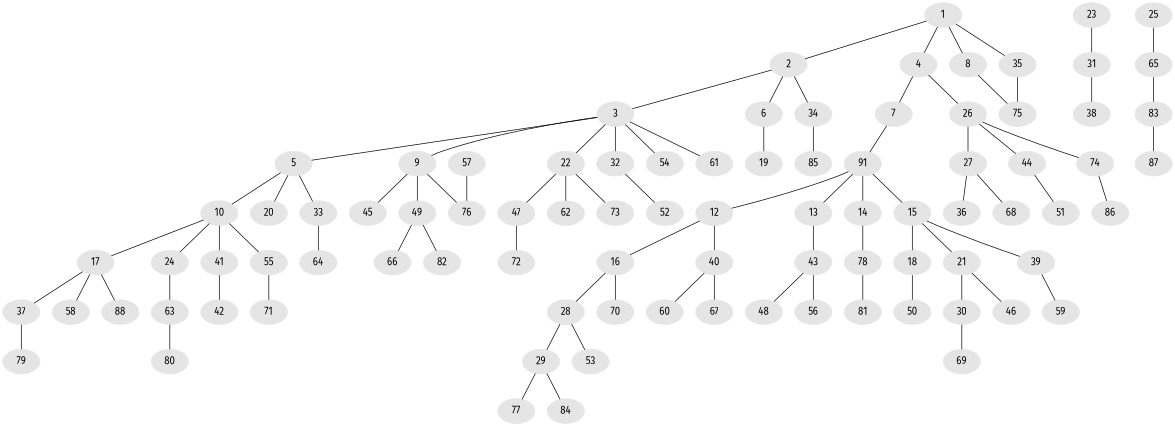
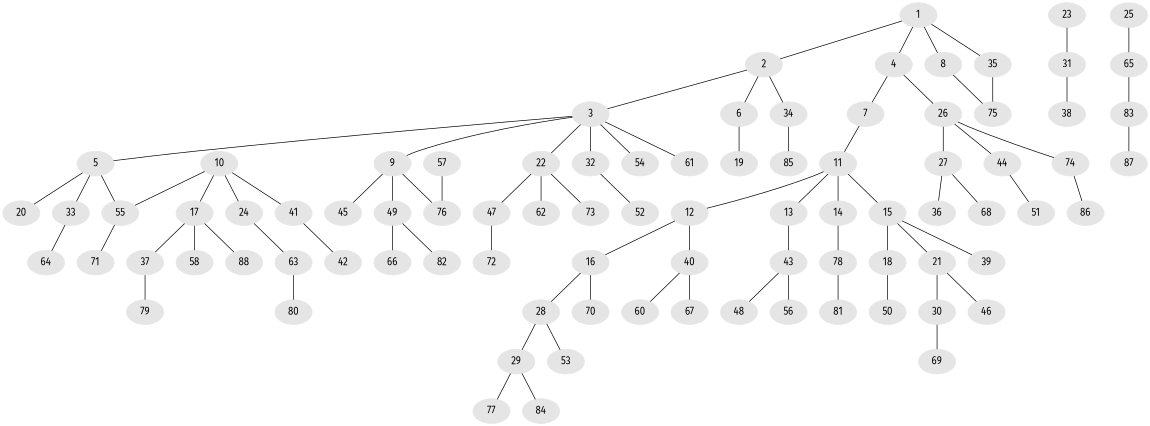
(863, 164) -> (838, 164)
(256, 188) -> (108, 188)
(1061, 312) -> none
